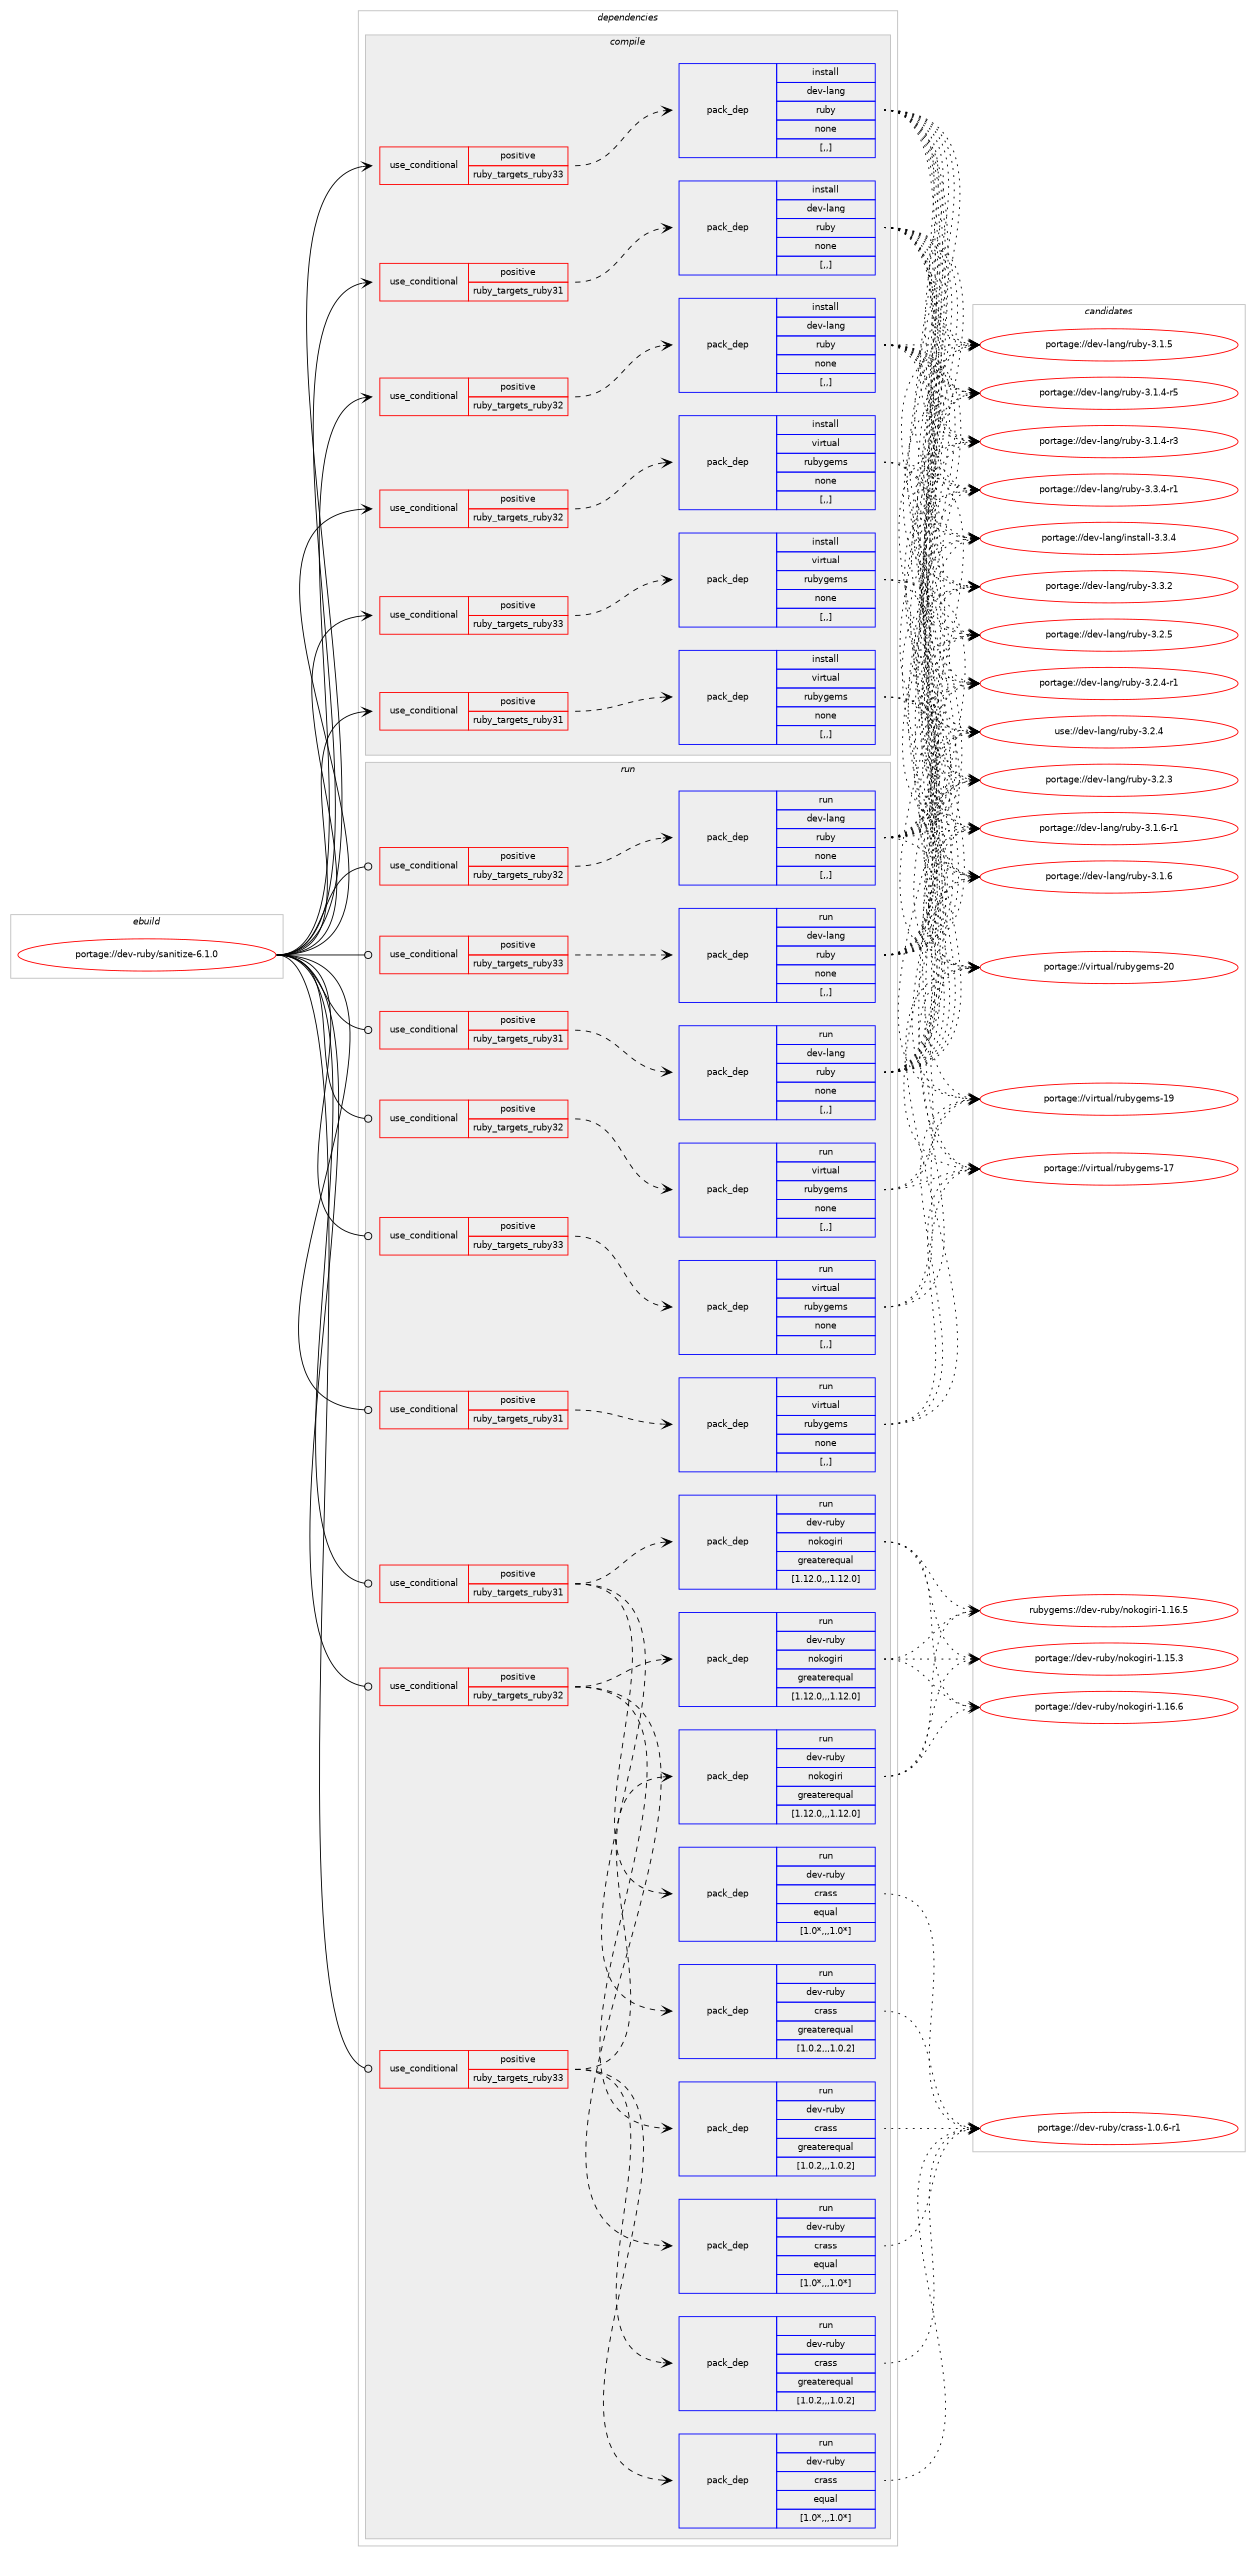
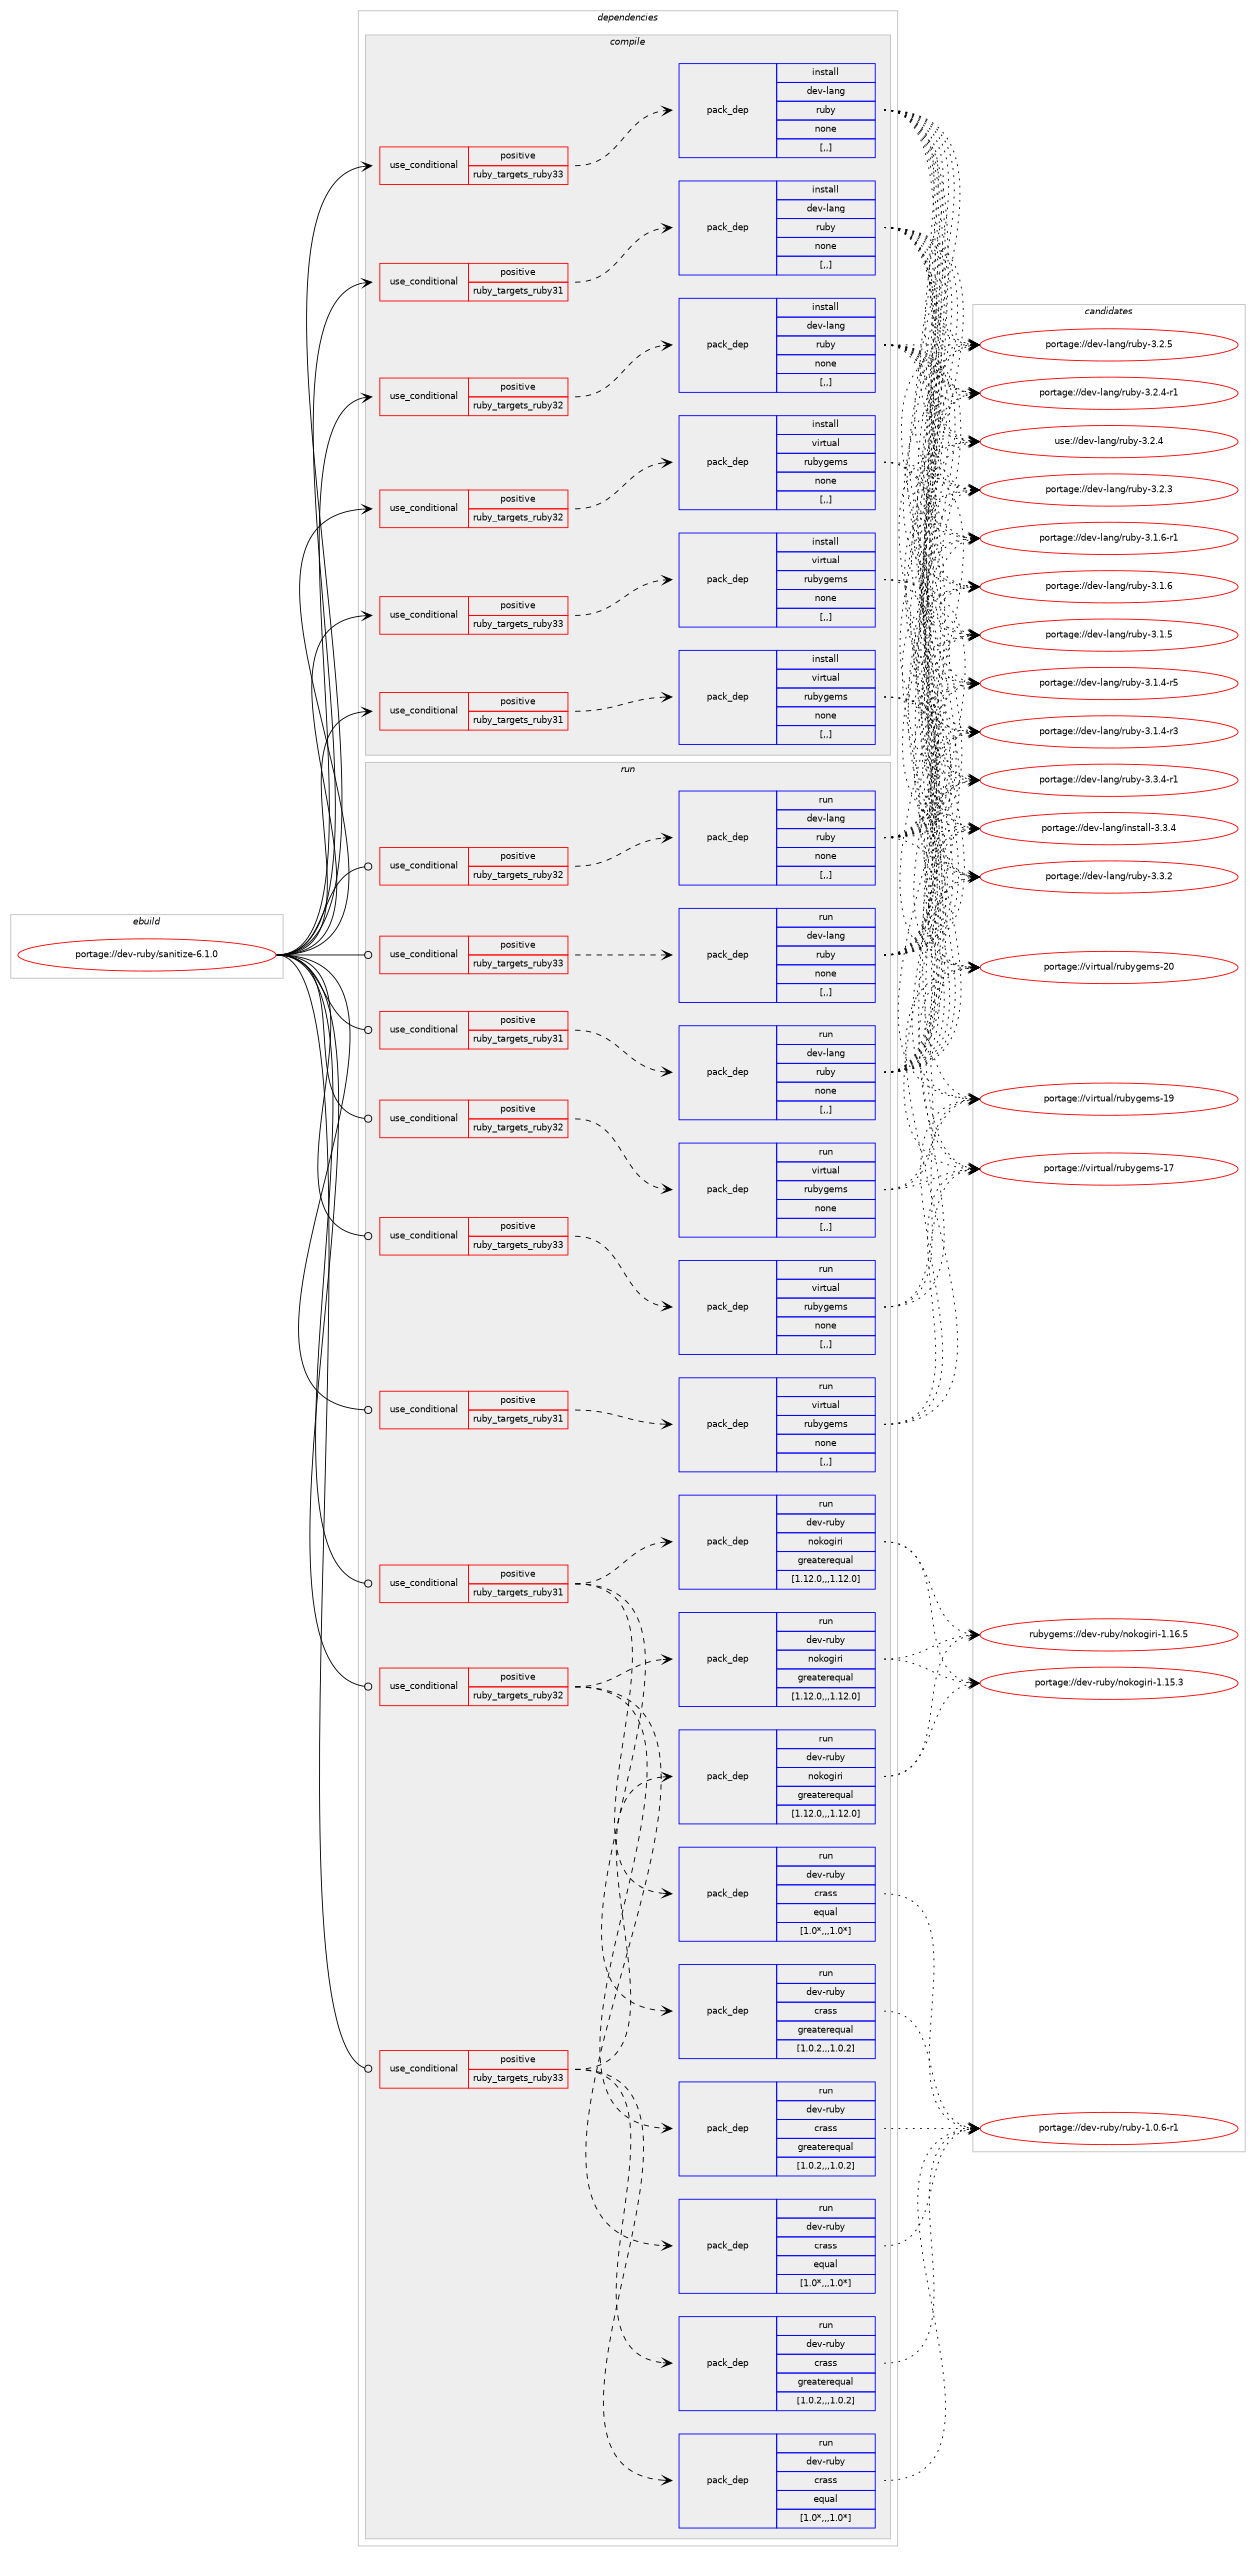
(1109, 1707) -> none
(1109, 2128) -> (1109, 2128)
